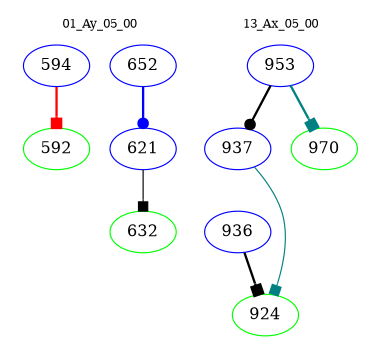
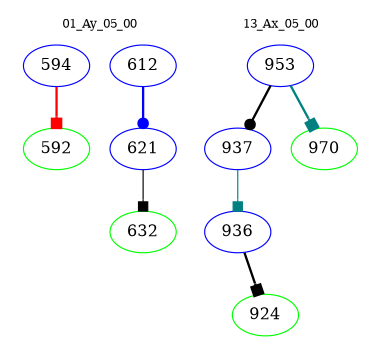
(143, 66) -> (143, 66)
(284, 222) -> (238, 185)
